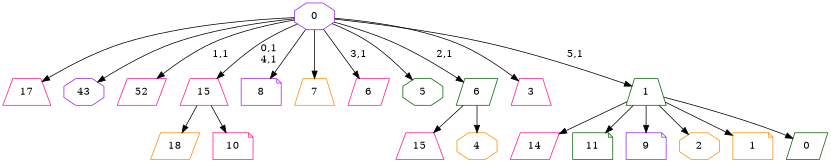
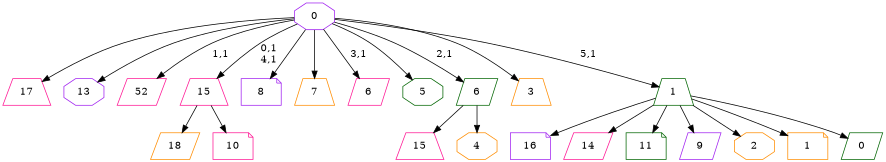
(84, 92) -> (84, 92)
(531, 92) -> (531, 92)
none -> (530, 146)
(646, 146) -> (700, 146)
